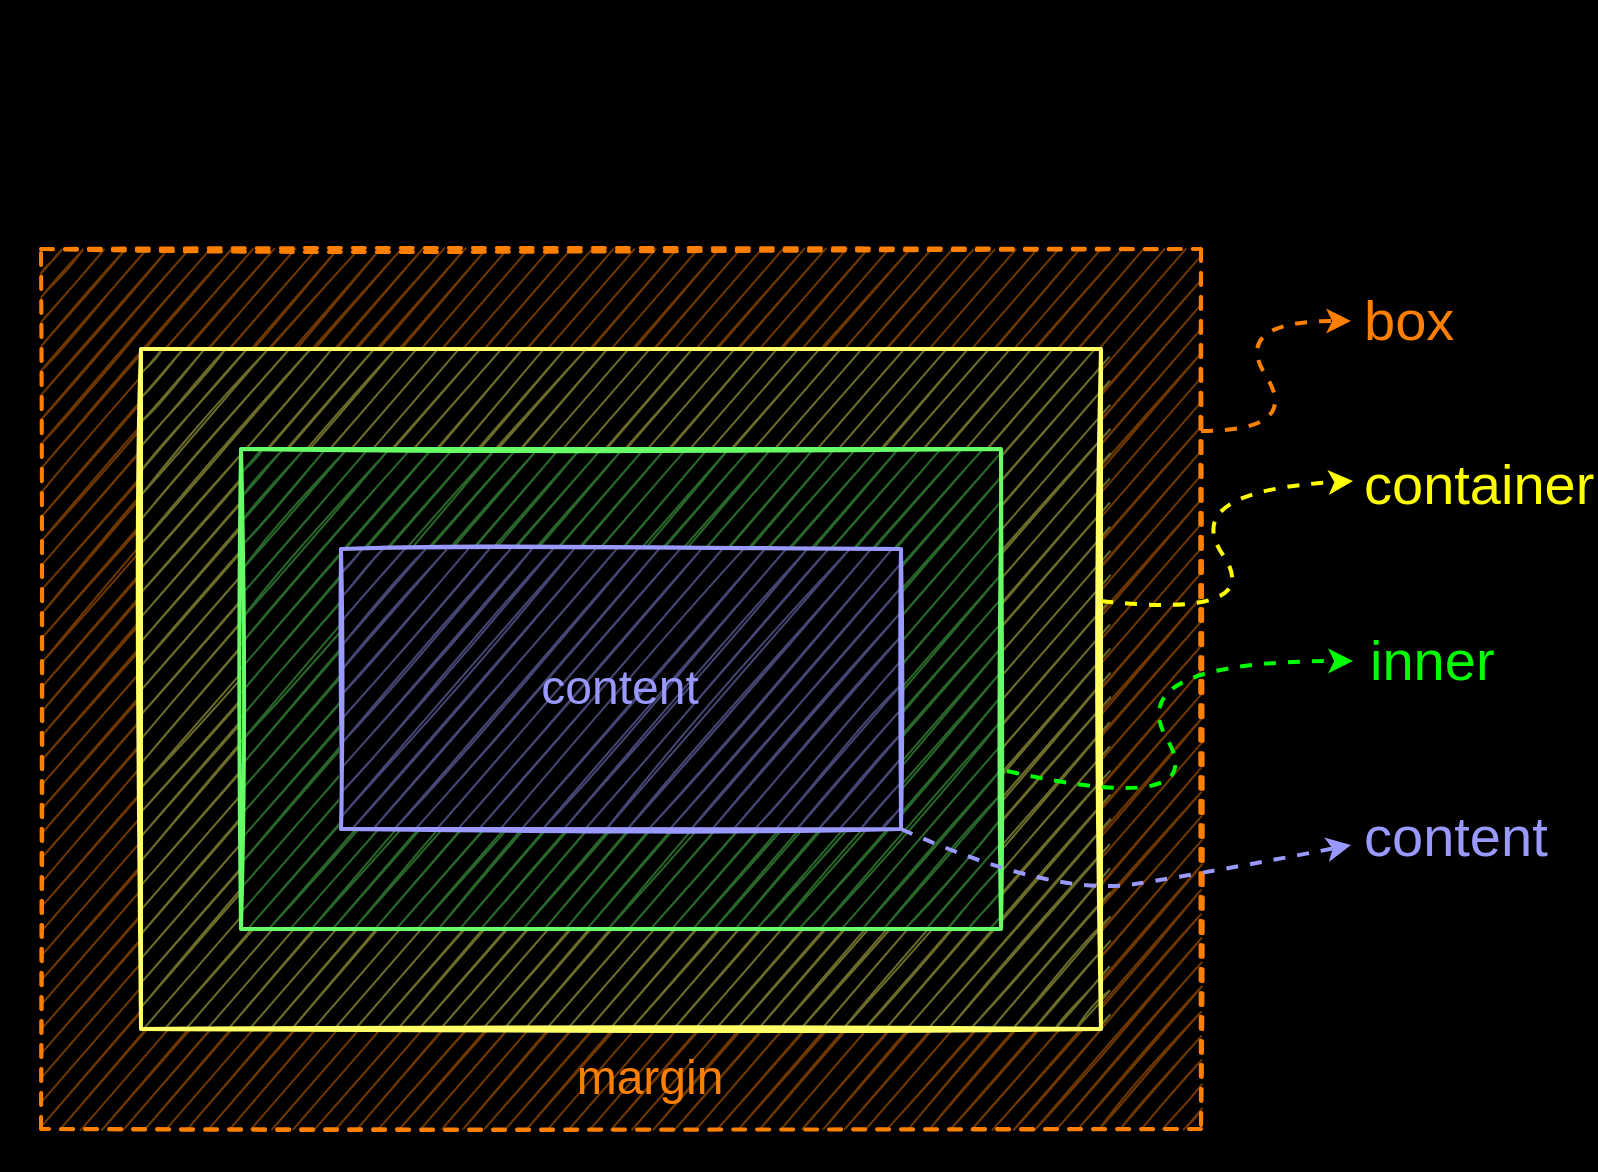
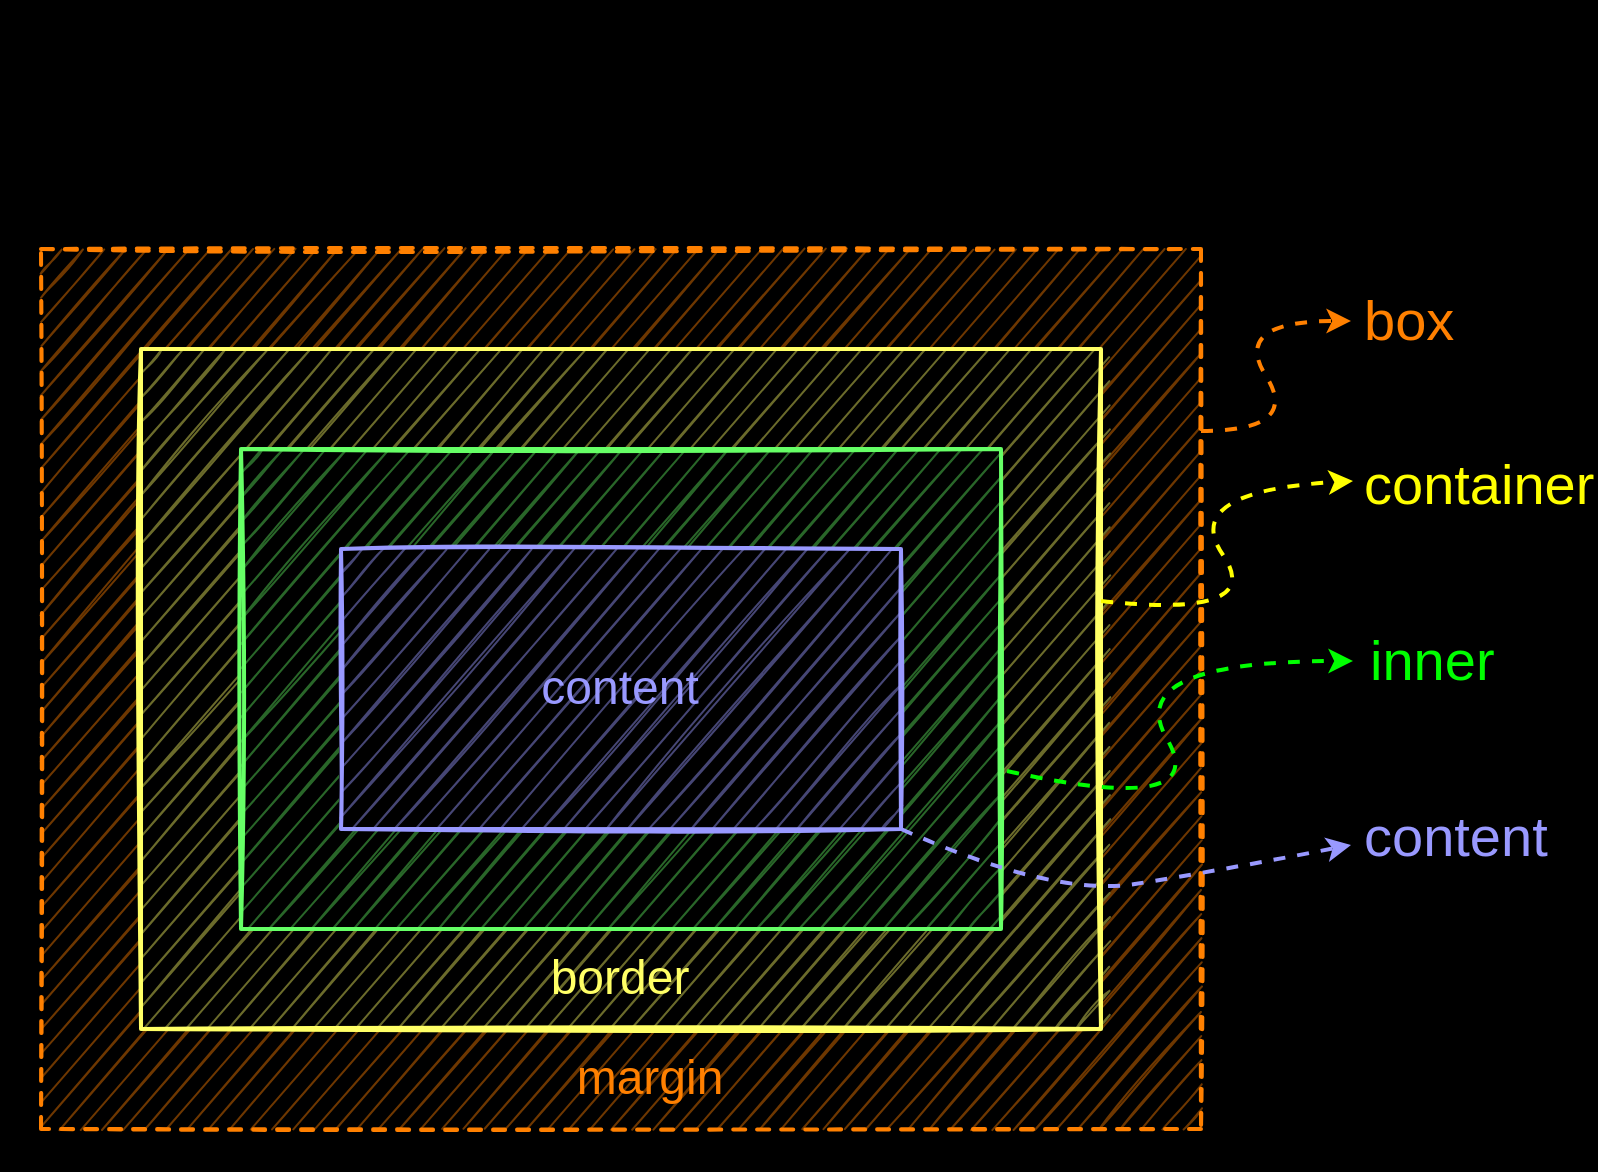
none -> (621, 979)
